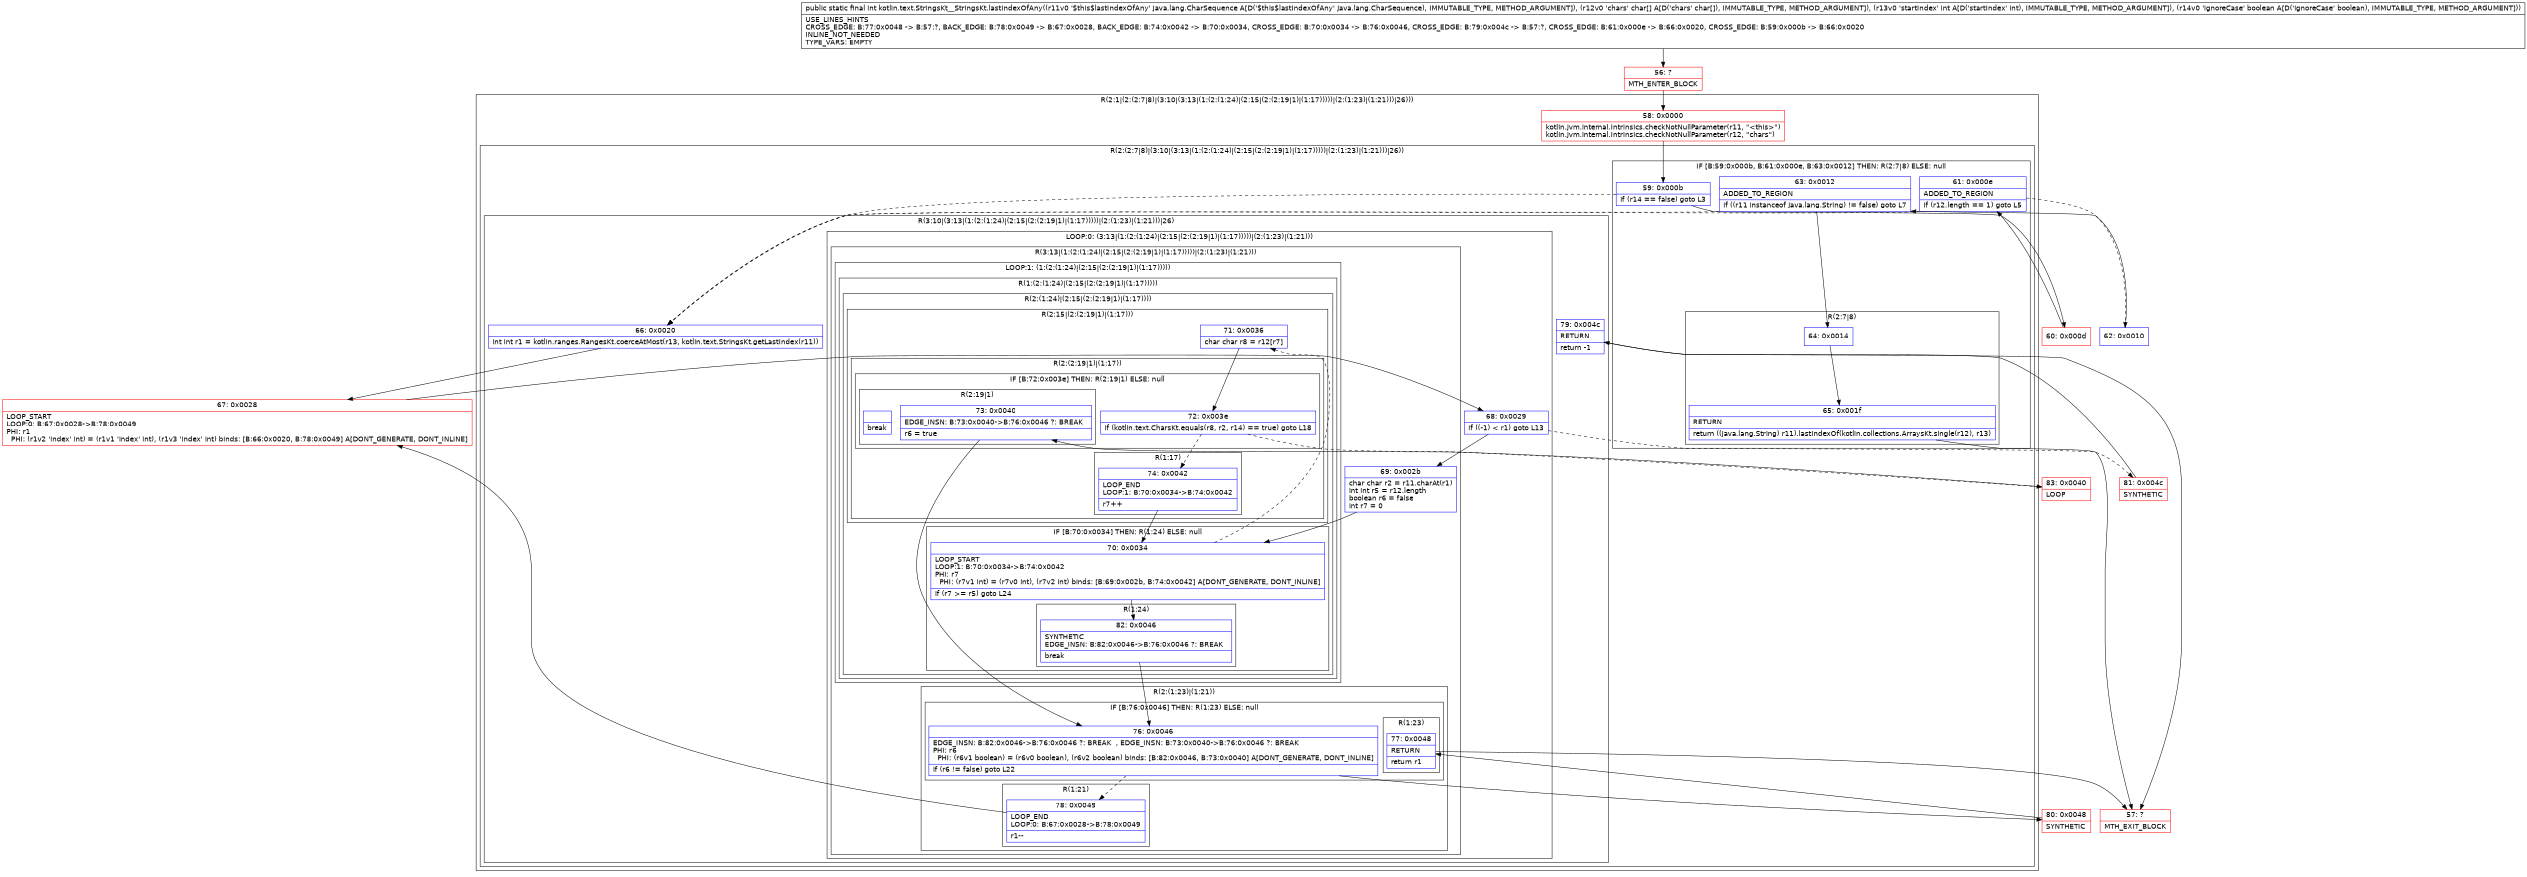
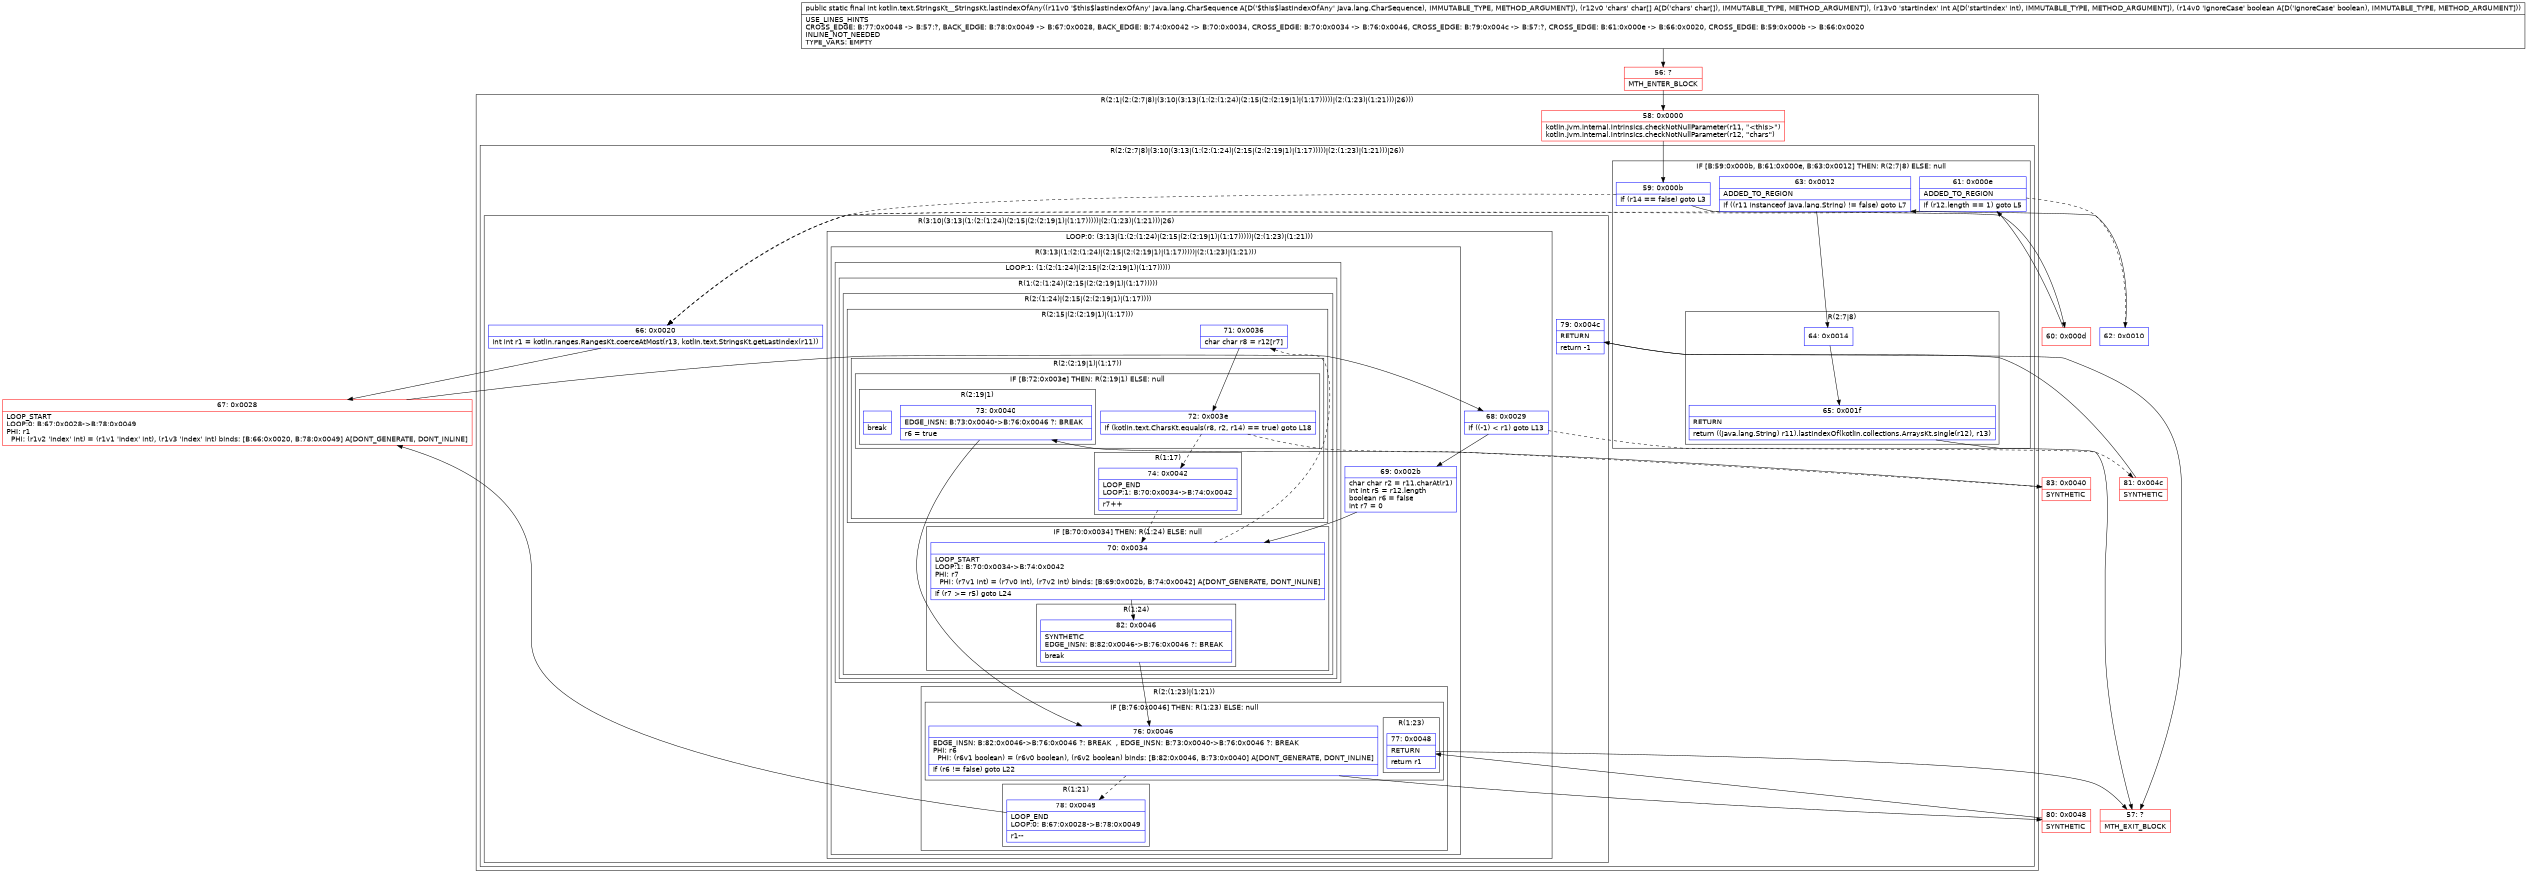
(2056, 495) -> (2066, 495)
(1148, 530) -> (1148, 530)
